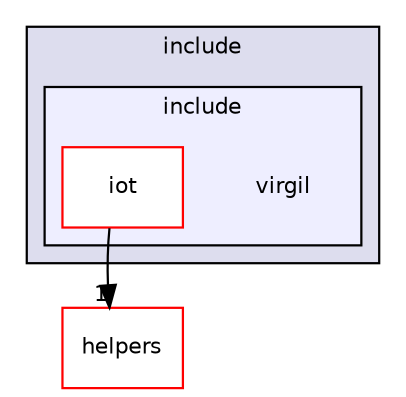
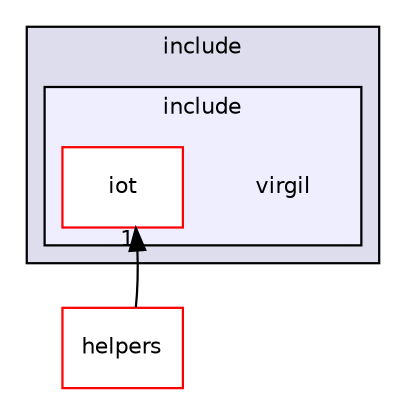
(108, 257) -> (138, 279)
